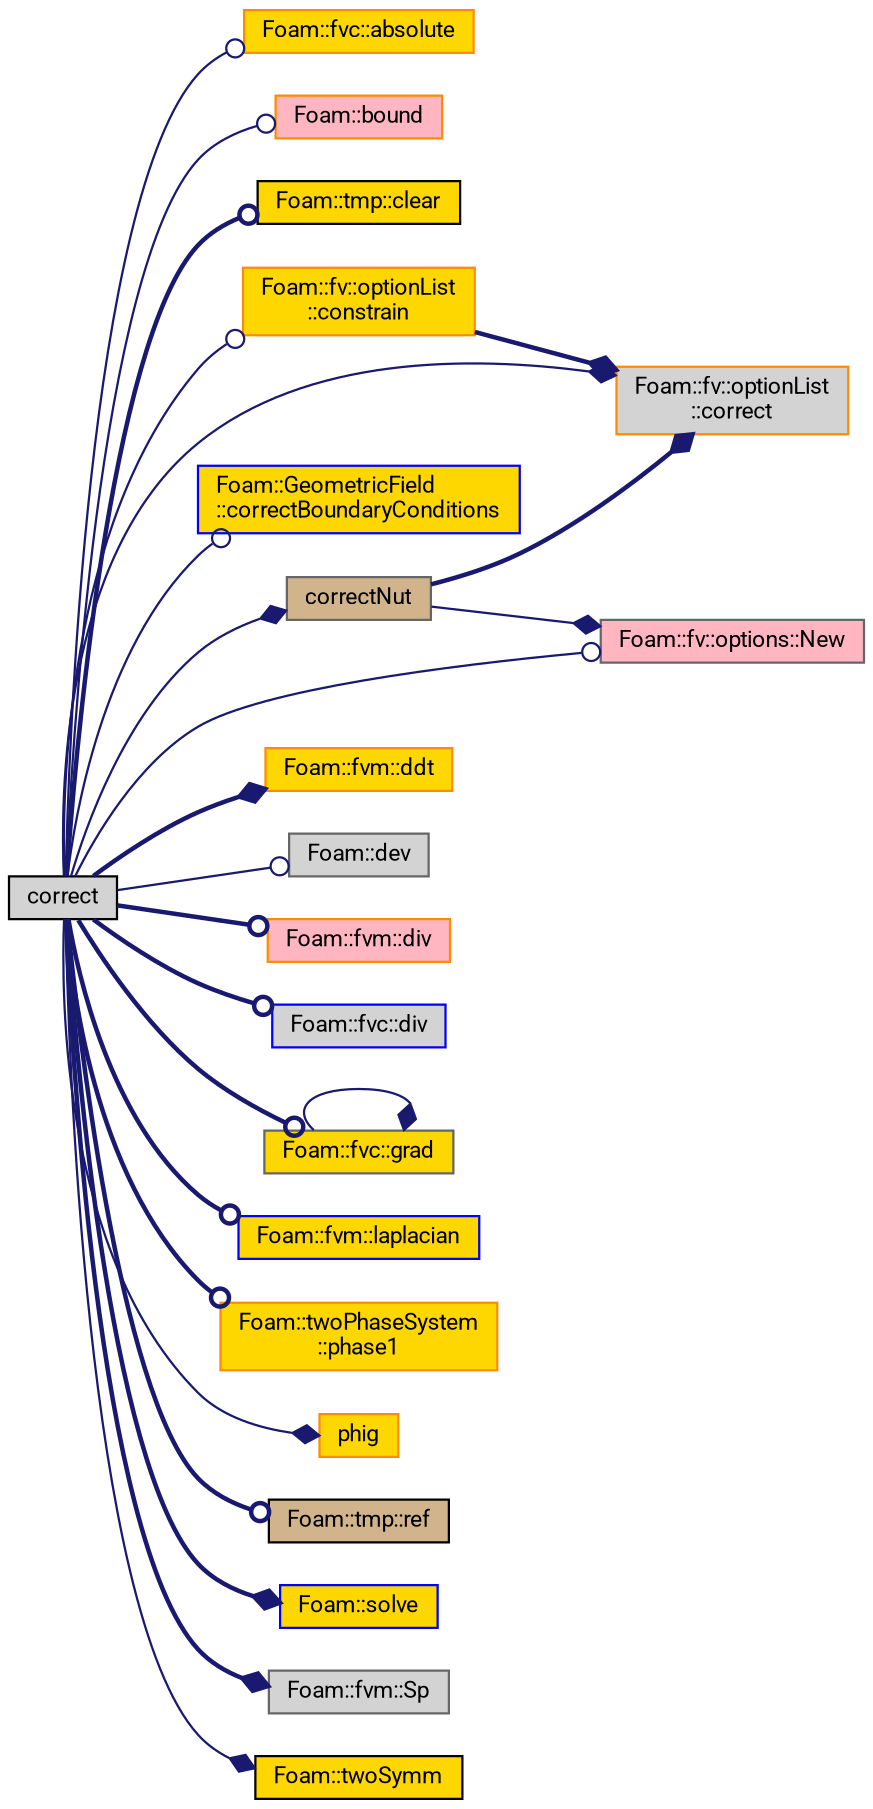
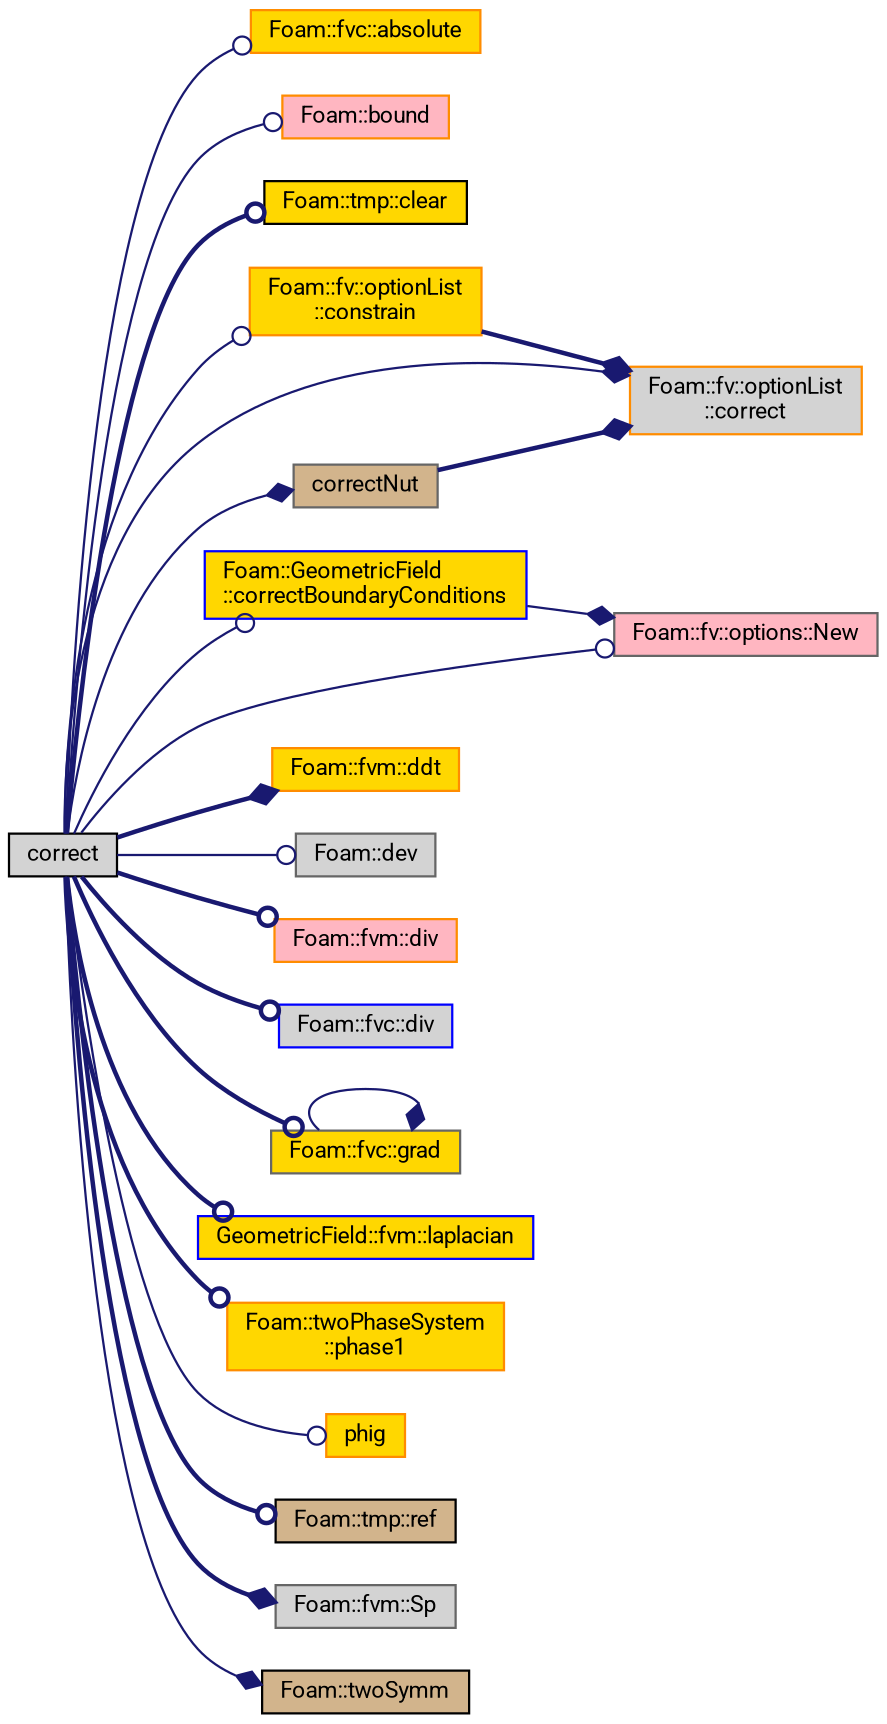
(502, 615) -> (557, 610)
(359, 1238) -> (366, 1238)
(150, 1330) -> (122, 1200)
(359, 1606) -> none
(359, 1778) -> (366, 1692)
